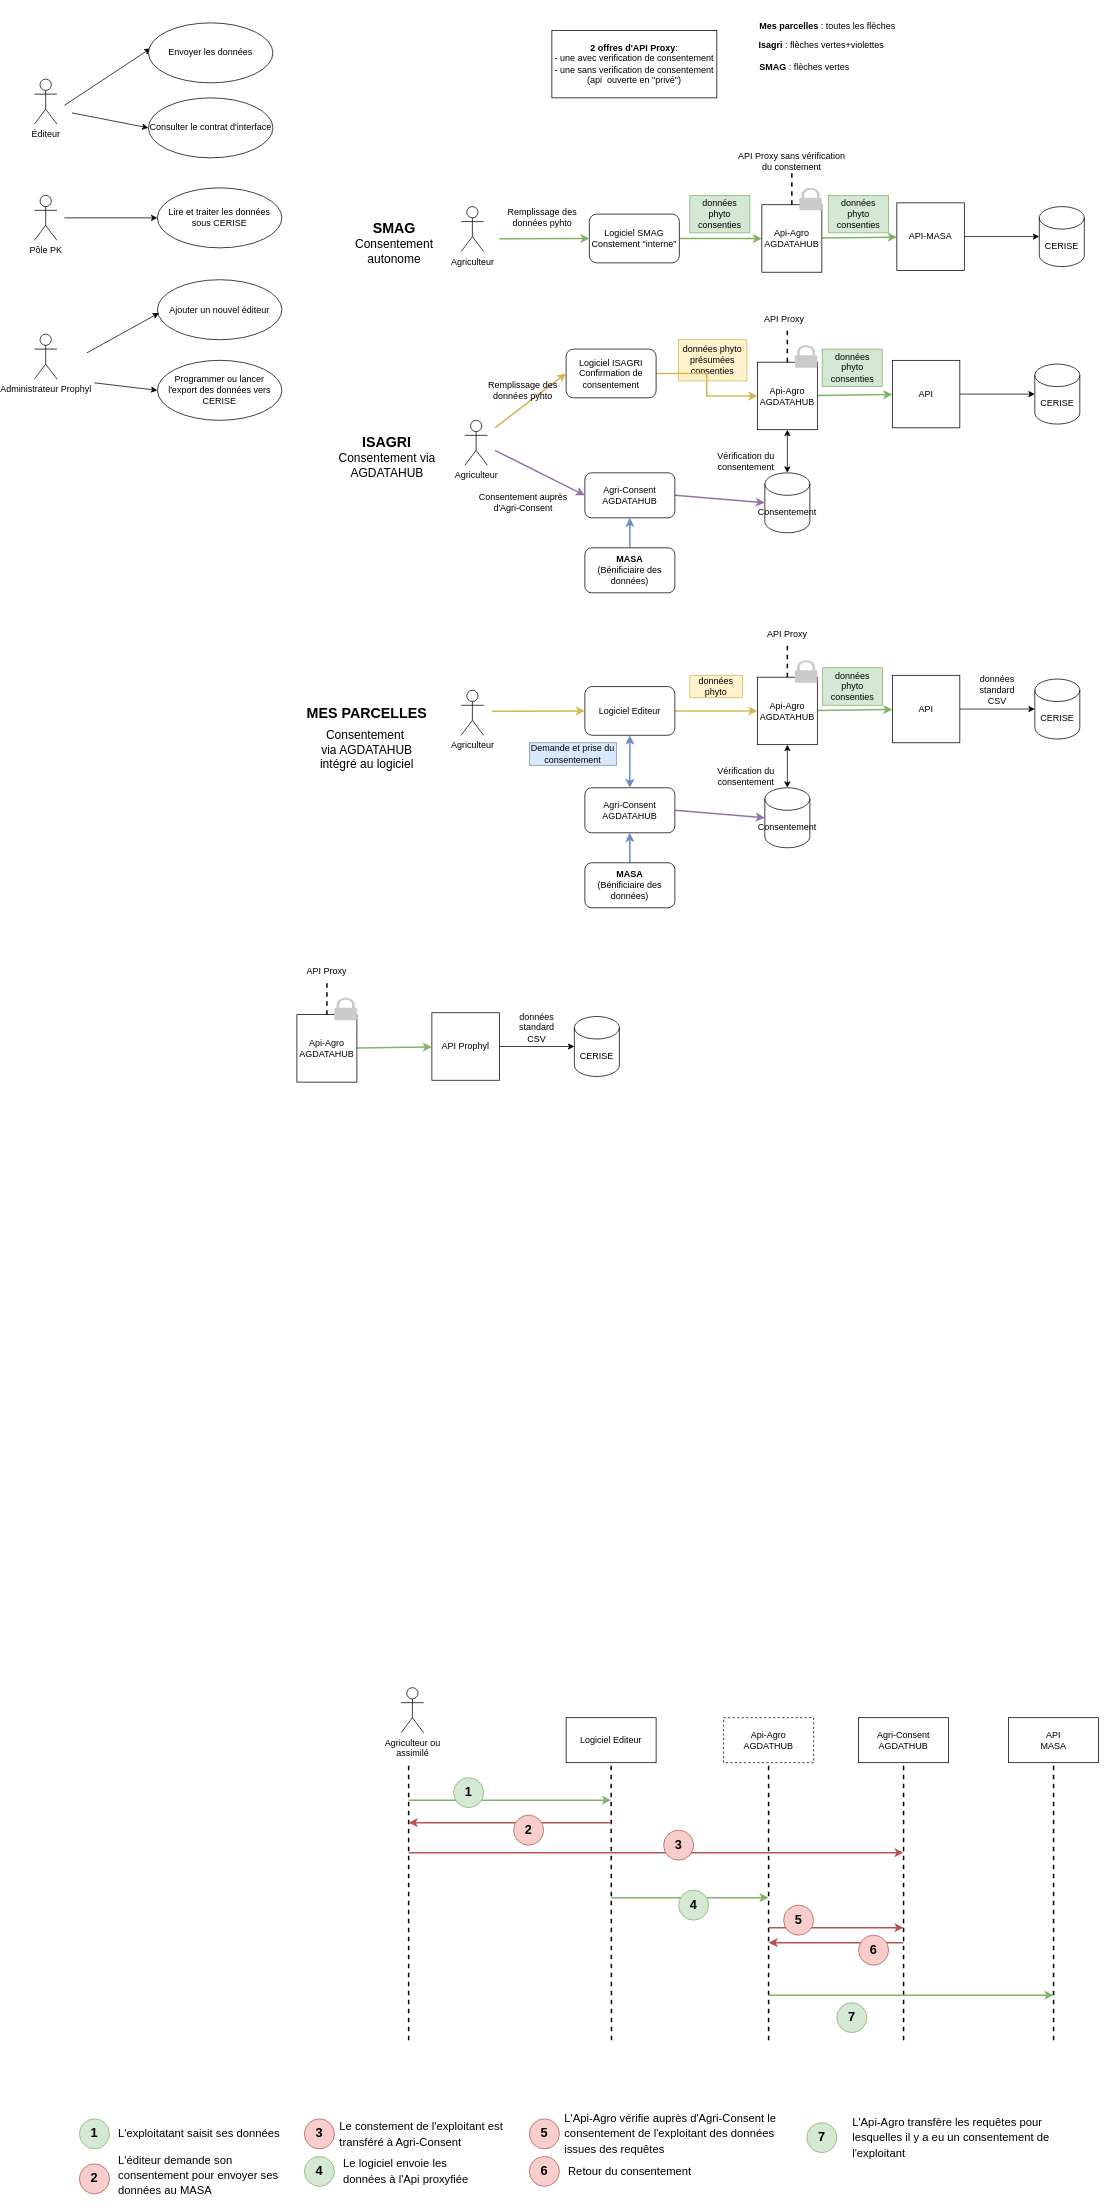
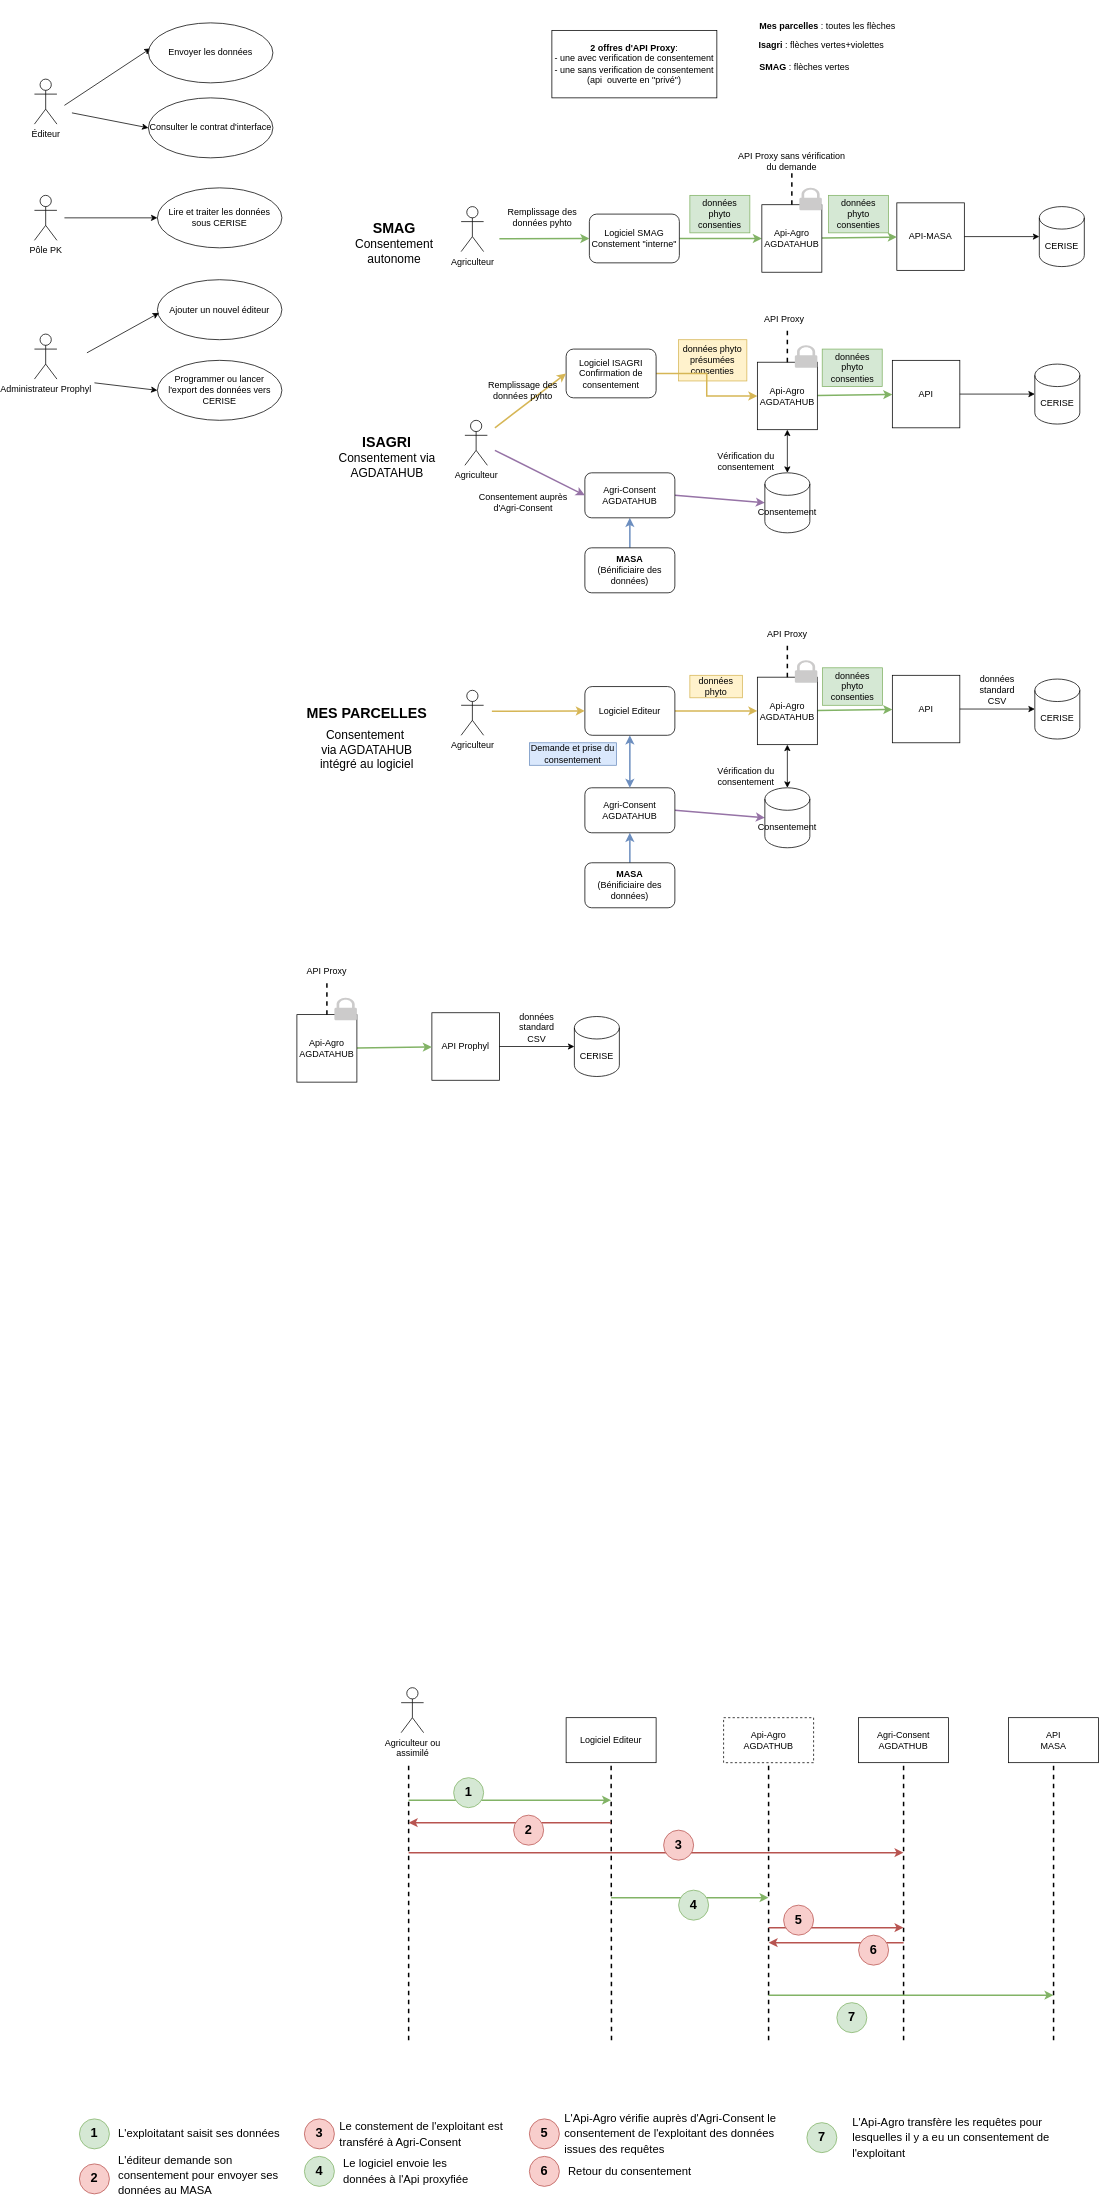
(792, 162) -> (792, 162)
